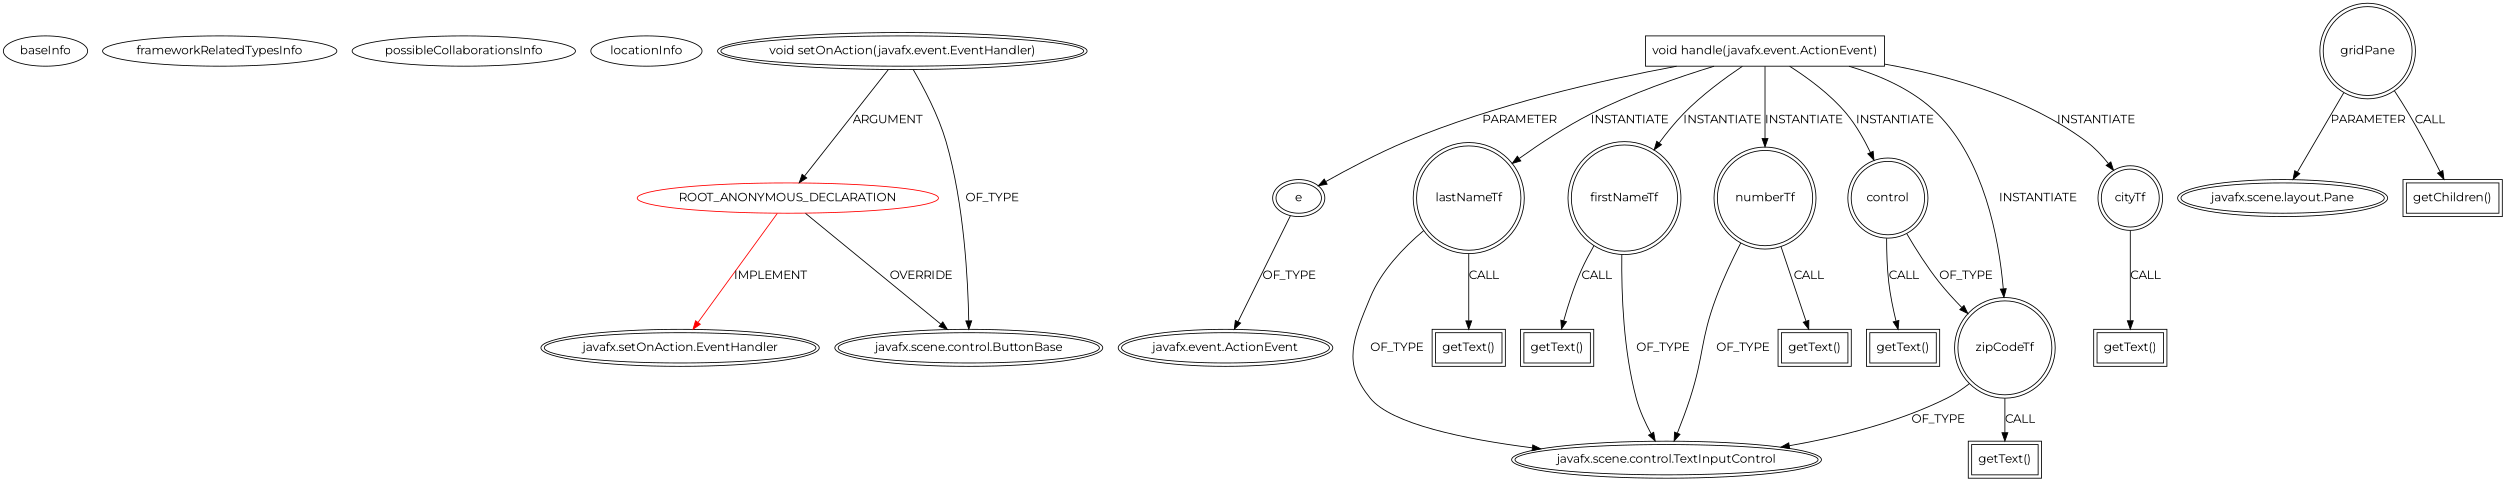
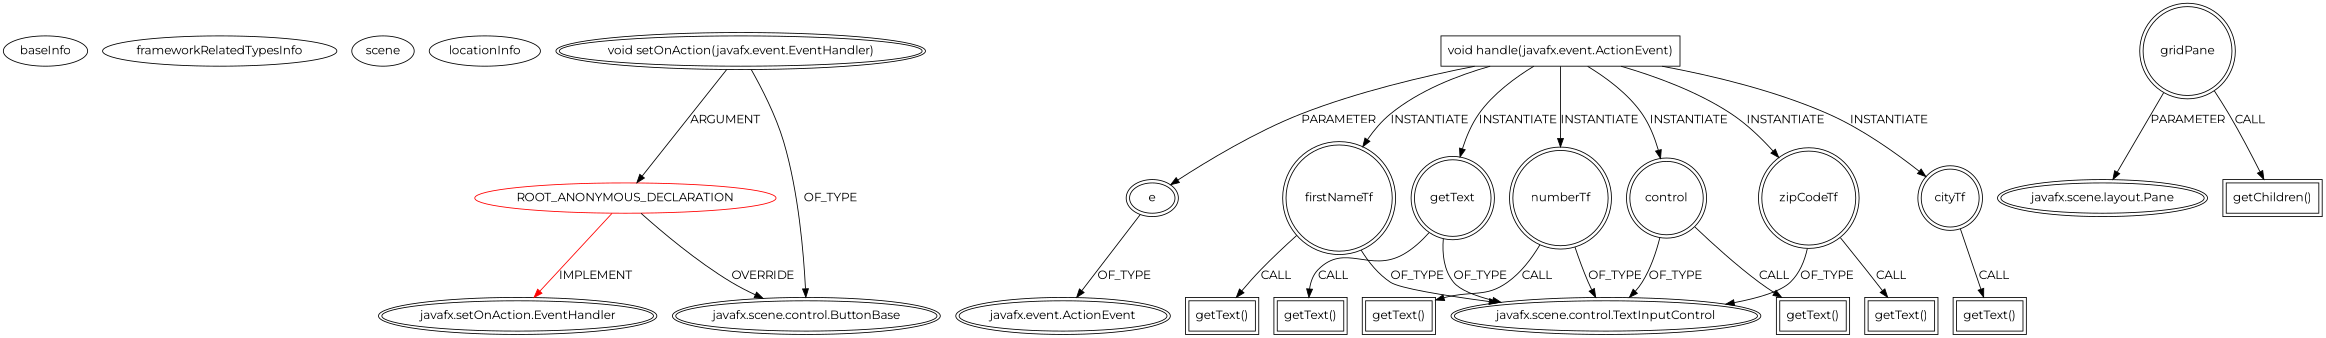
(464, 51) -> (383, 51)
(1469, 198) -> (1453, 198)
(1932, 273) -> (1651, 266)
